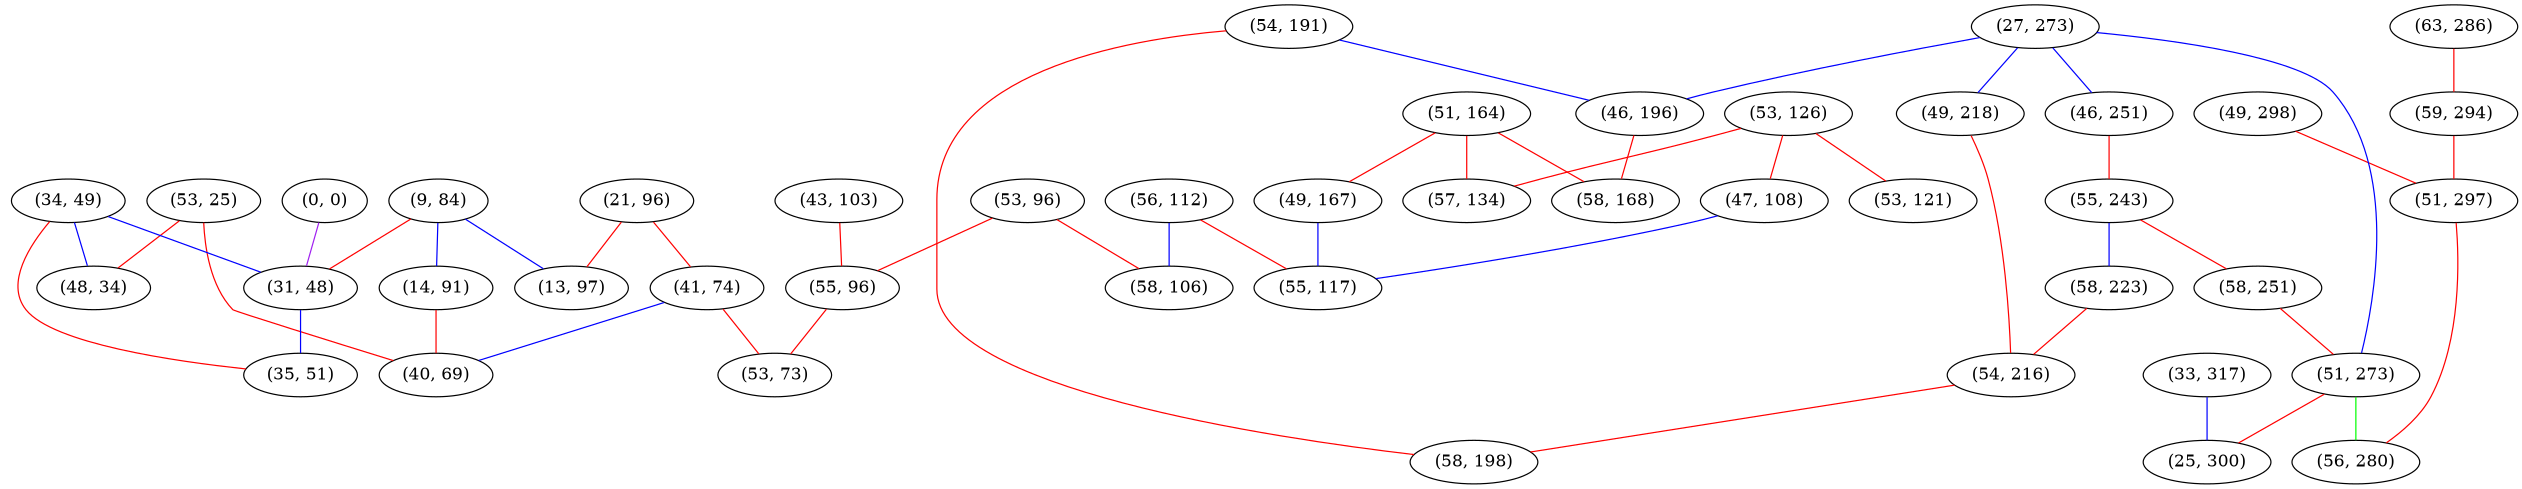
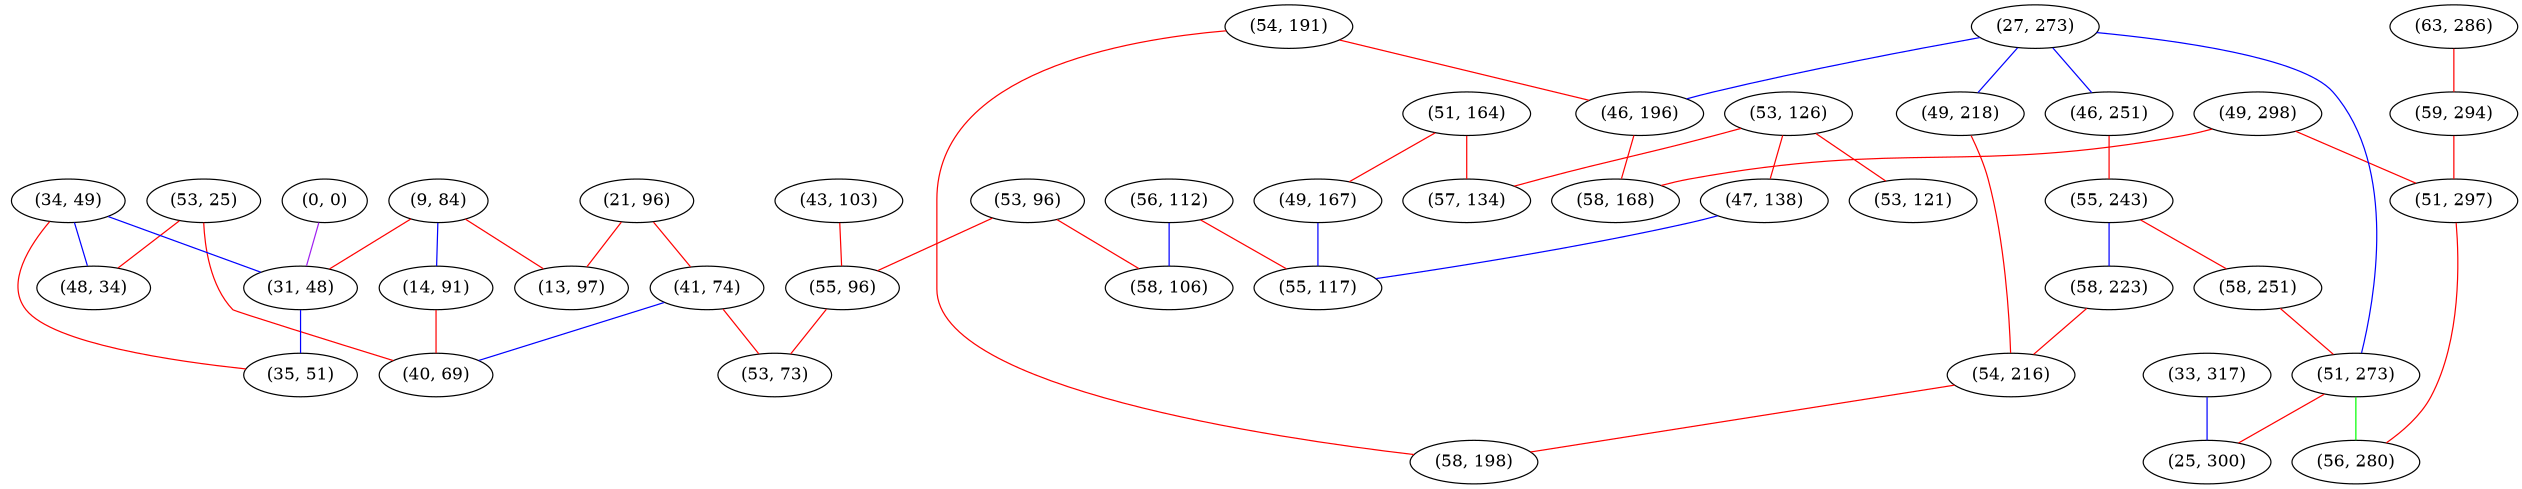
(1464, 70) -> (1464, 70)
(1541, 157) -> (1937, 157)
(1764, 201) -> (1764, 201)
(504, 244) -> (504, 244)
